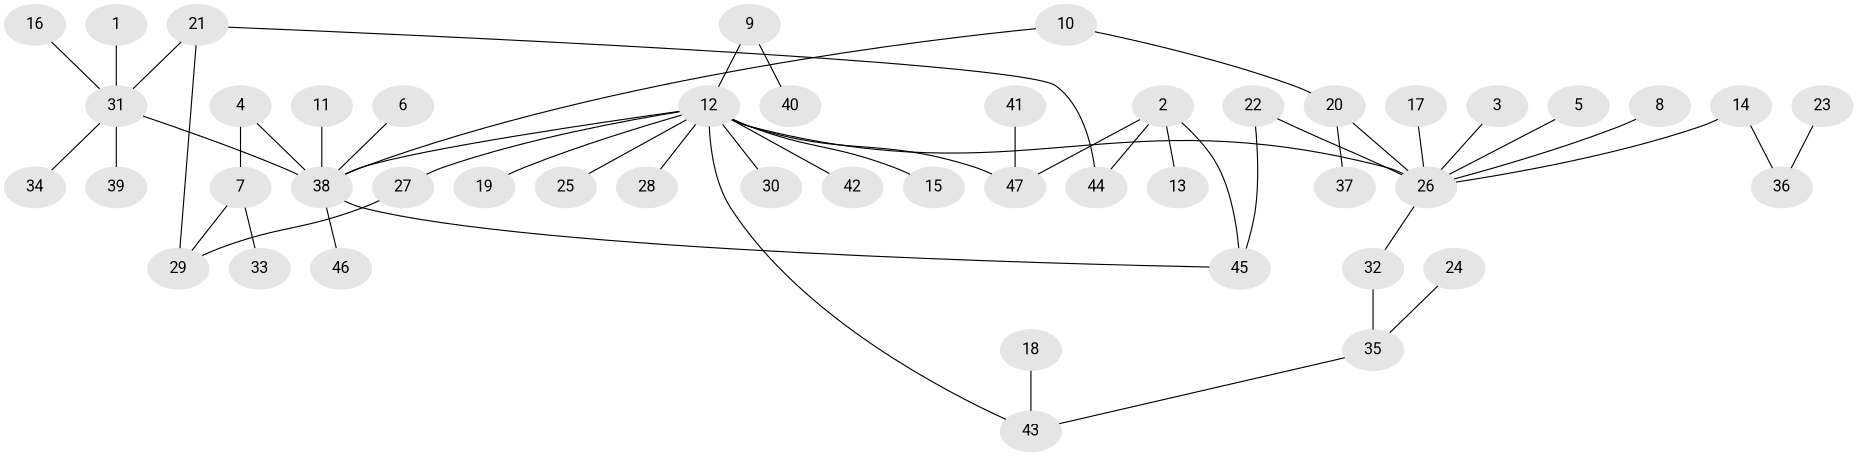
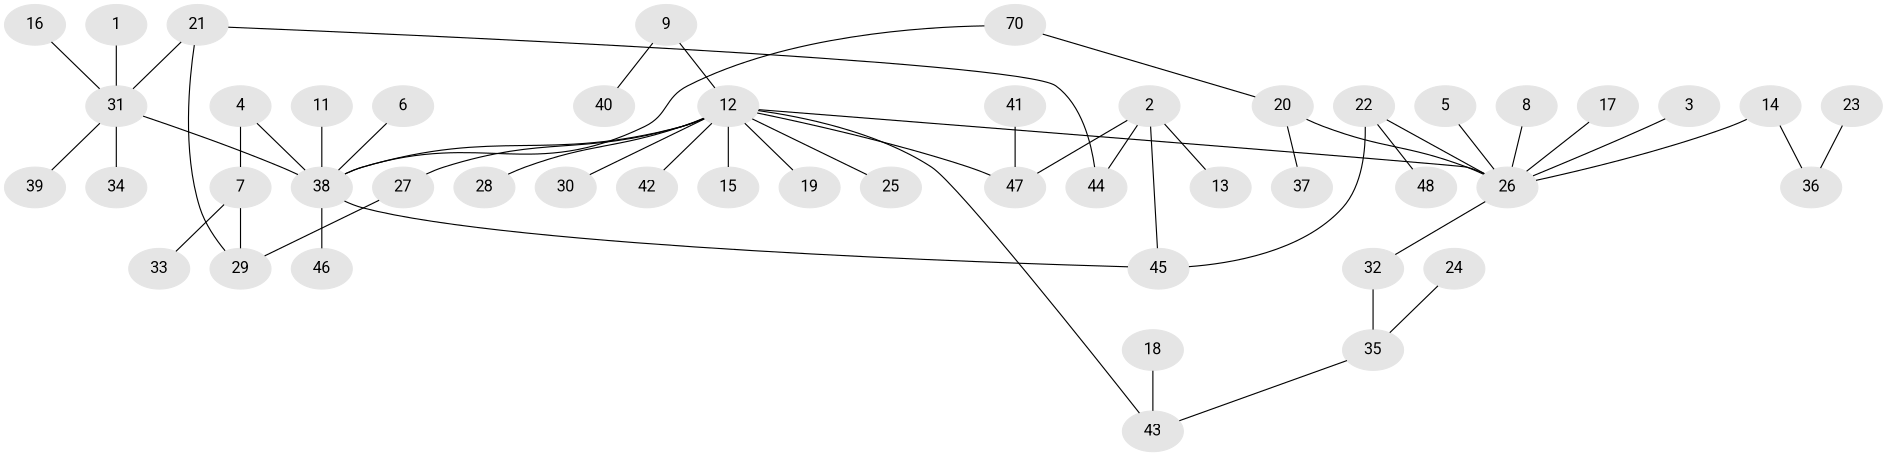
(1066, 25) -> (1015, 25)
none -> (1426, 187)
